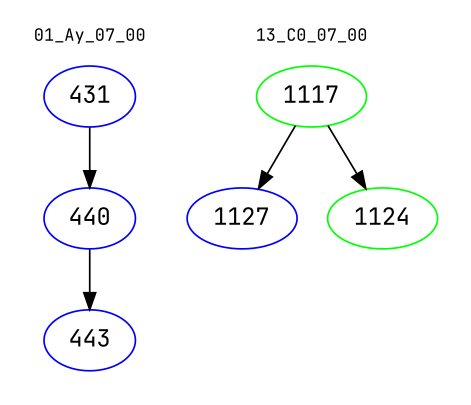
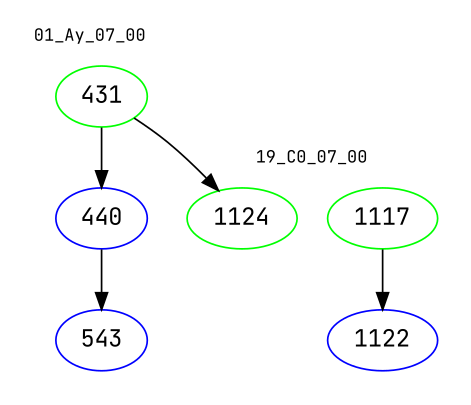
(312, 36) -> (312, 158)
(90, 97) -> (102, 97)
(342, 150) -> (186, 158)
(242, 218) -> (383, 340)
(90, 340) -> (102, 340)
